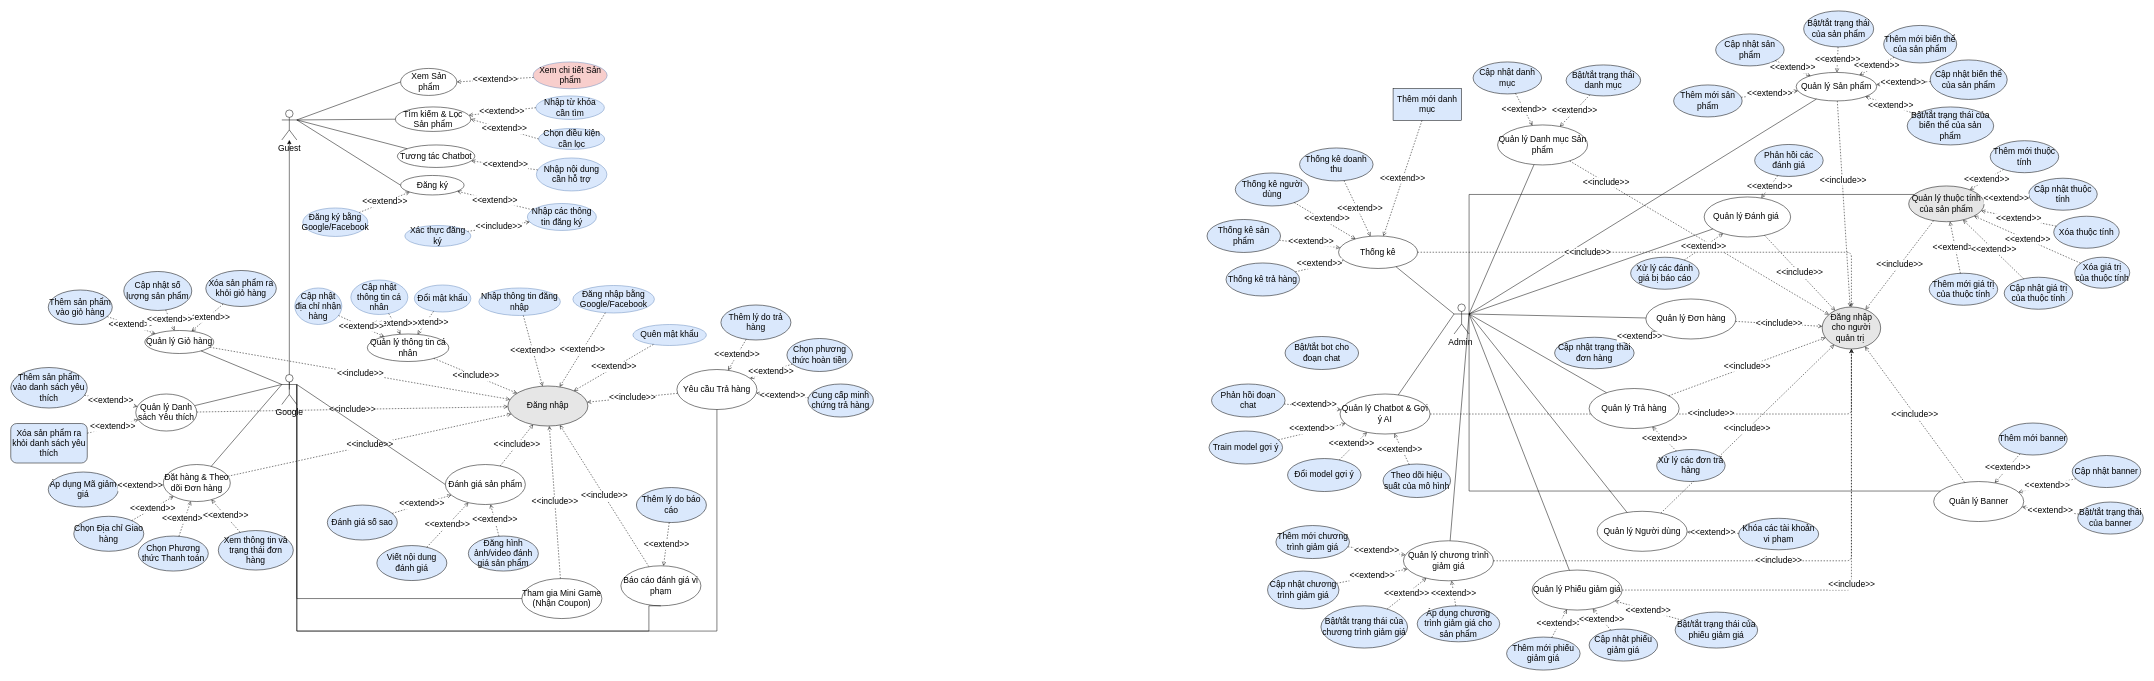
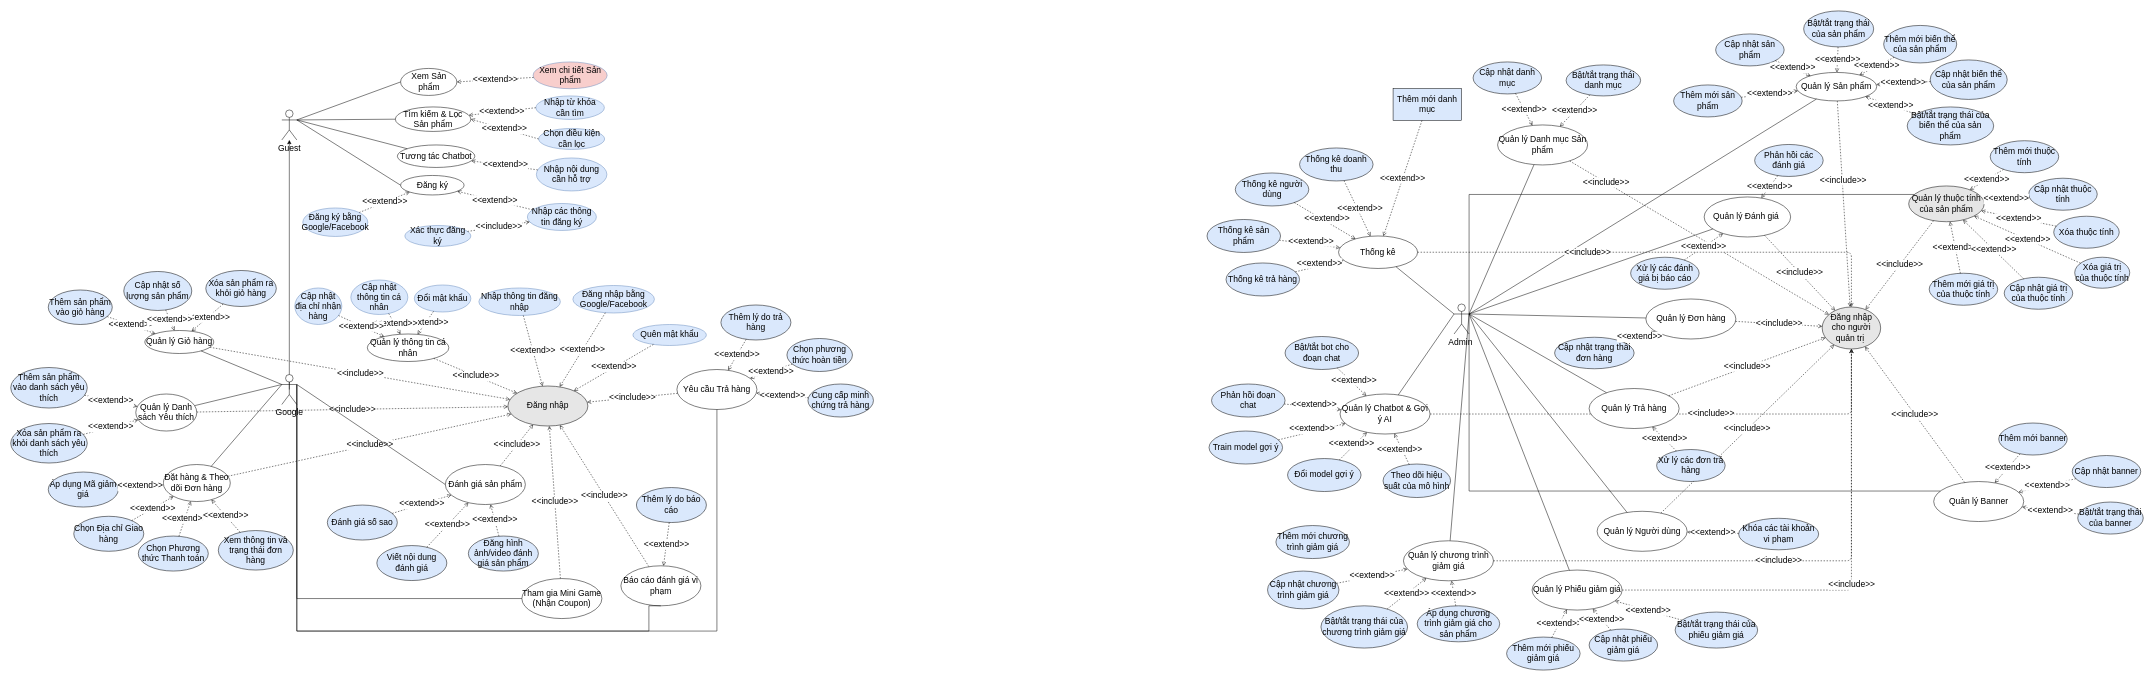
none -> (1350, 380)
(49, 443) -> (49, 443)
(1378, 551) -> none
